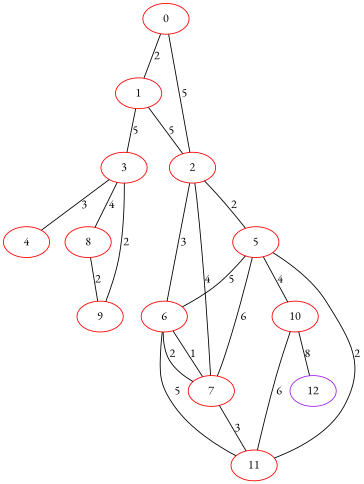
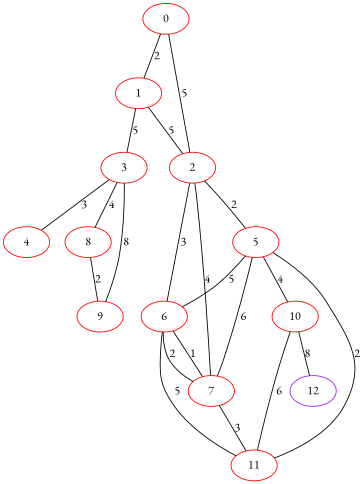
(126, 242) -> (126, 242)
